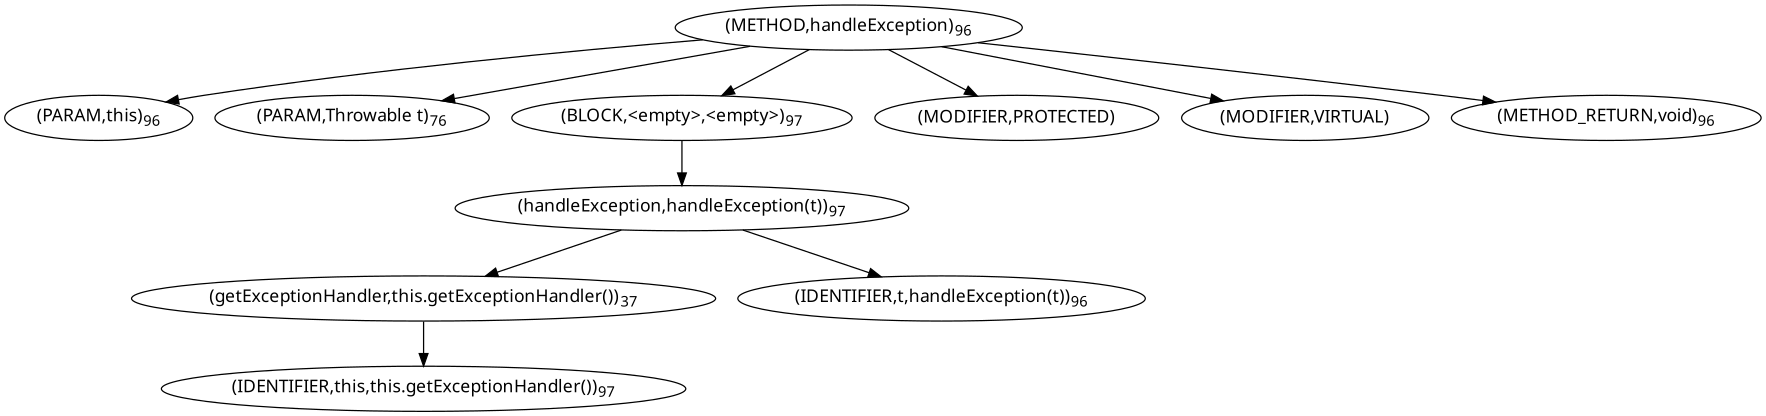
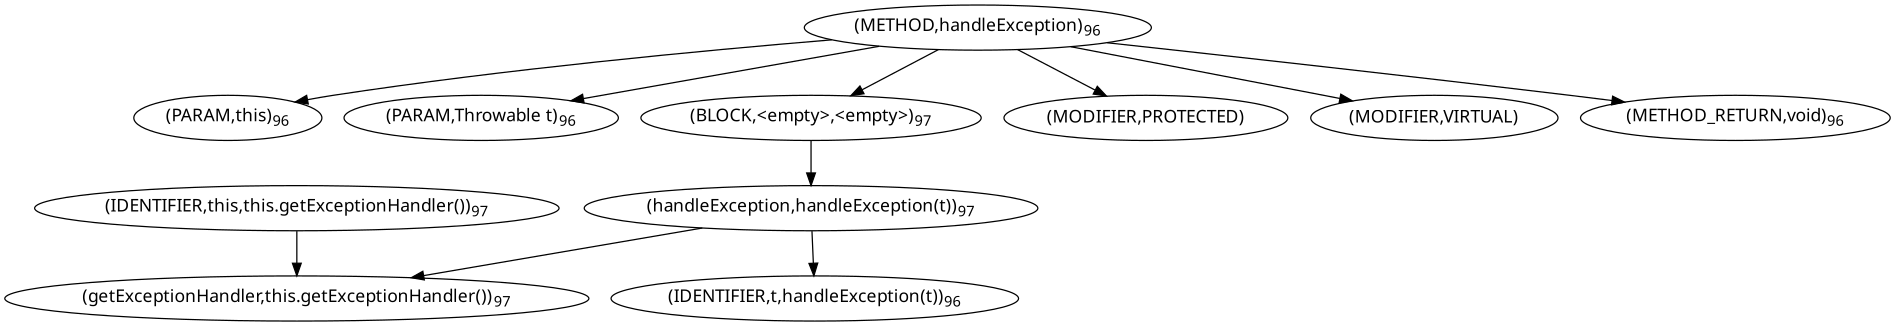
(439, 116) -> (568, 116)
(629, 297) -> (503, 297)
(424, 337) -> (297, 247)
